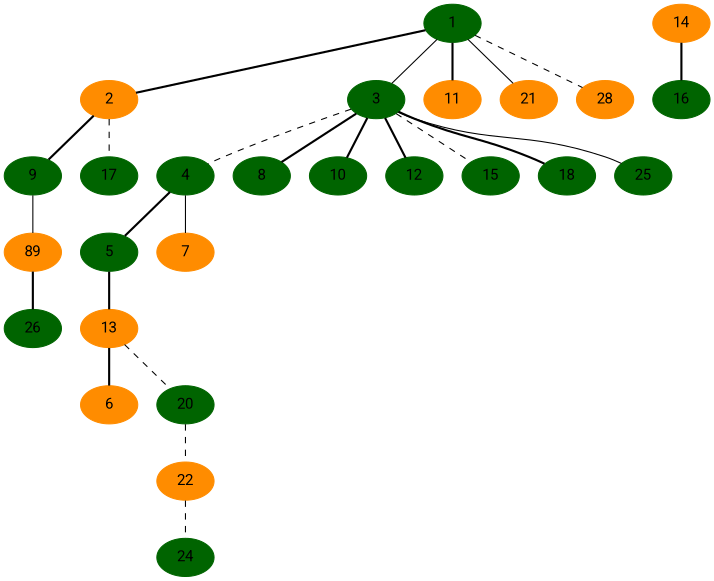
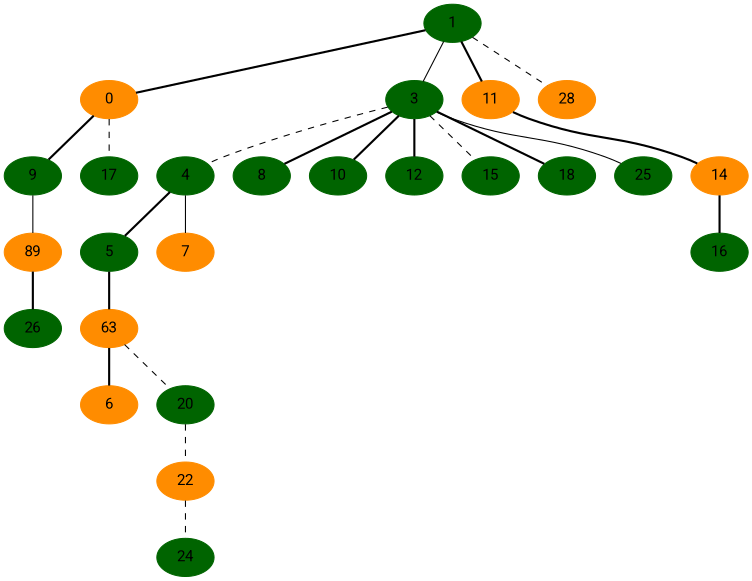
(109, 100) -> (109, 100)
(529, 100) -> none
none -> (605, 138)
(109, 329) -> (109, 329)
